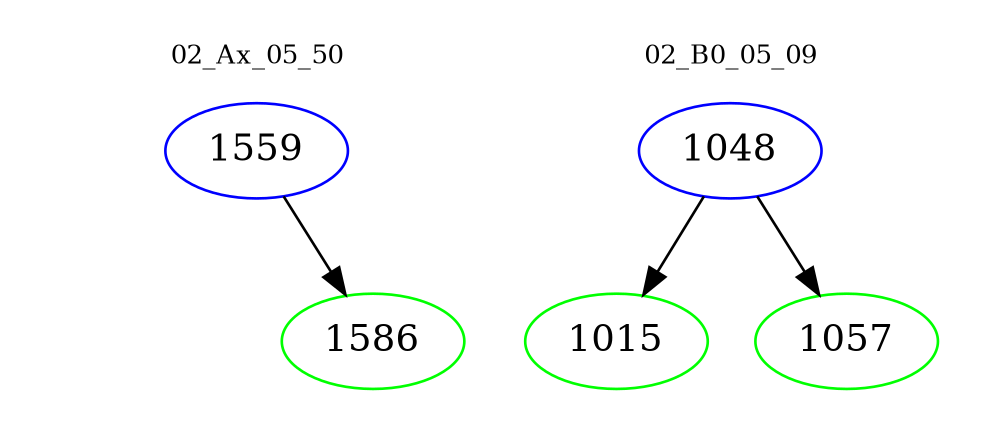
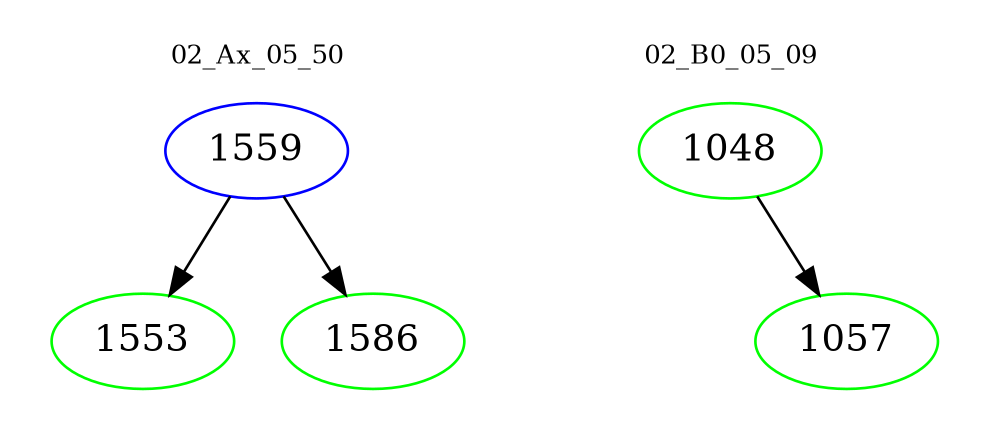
(730, 151) -> (730, 151)
none -> (143, 341)
(616, 341) -> none
